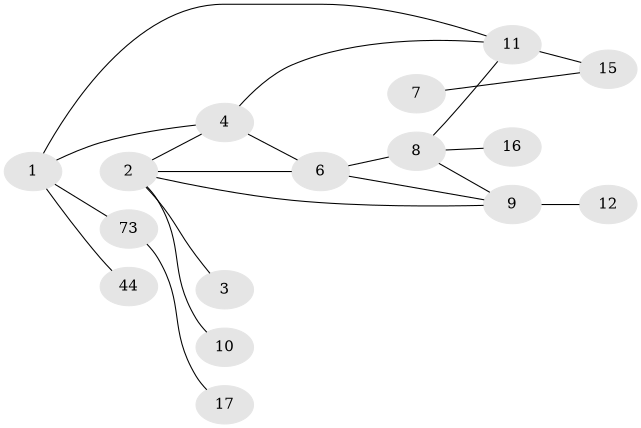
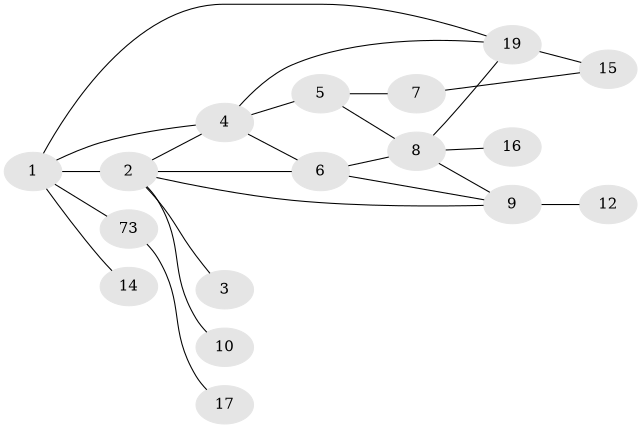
(512, 45) -> (512, 45)
none -> (321, 94)
none -> (81, 172)
(129, 287) -> (129, 287)
